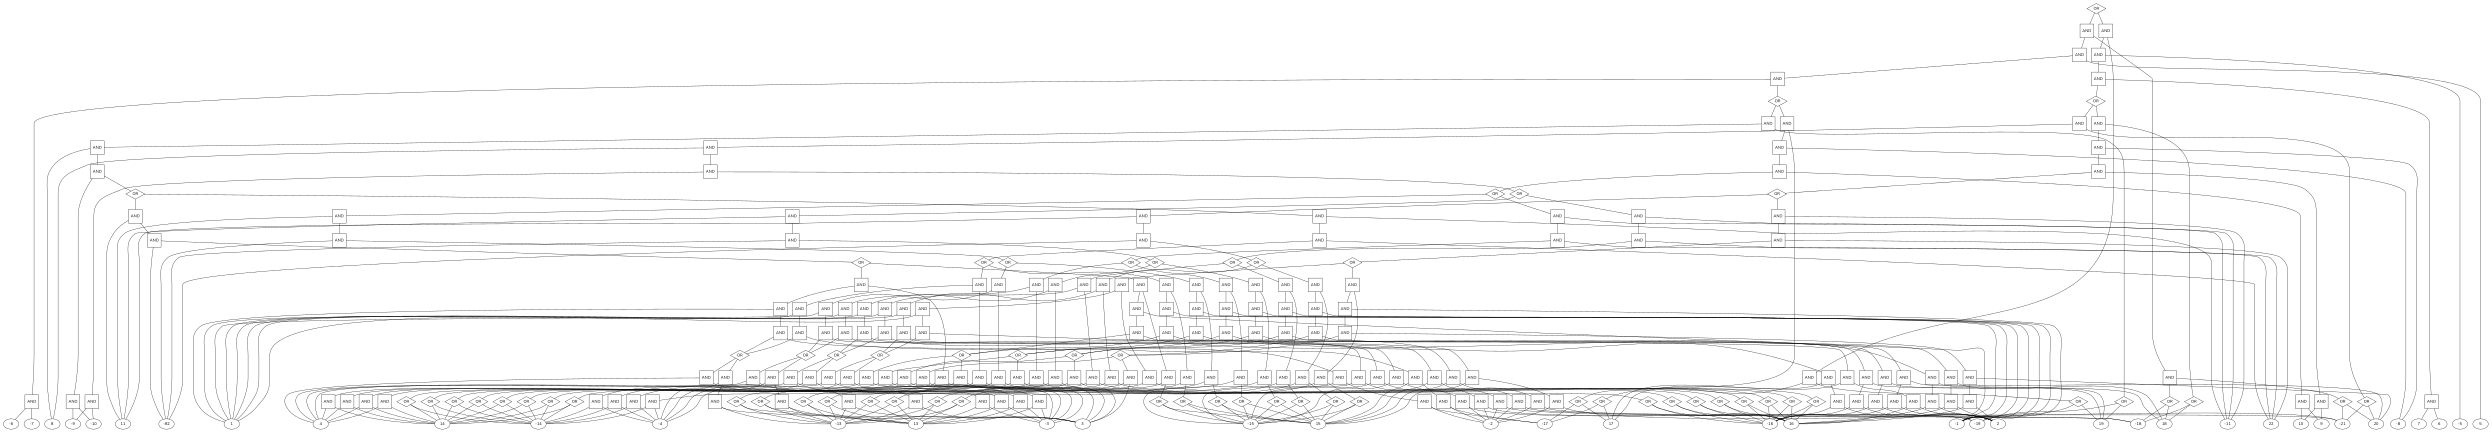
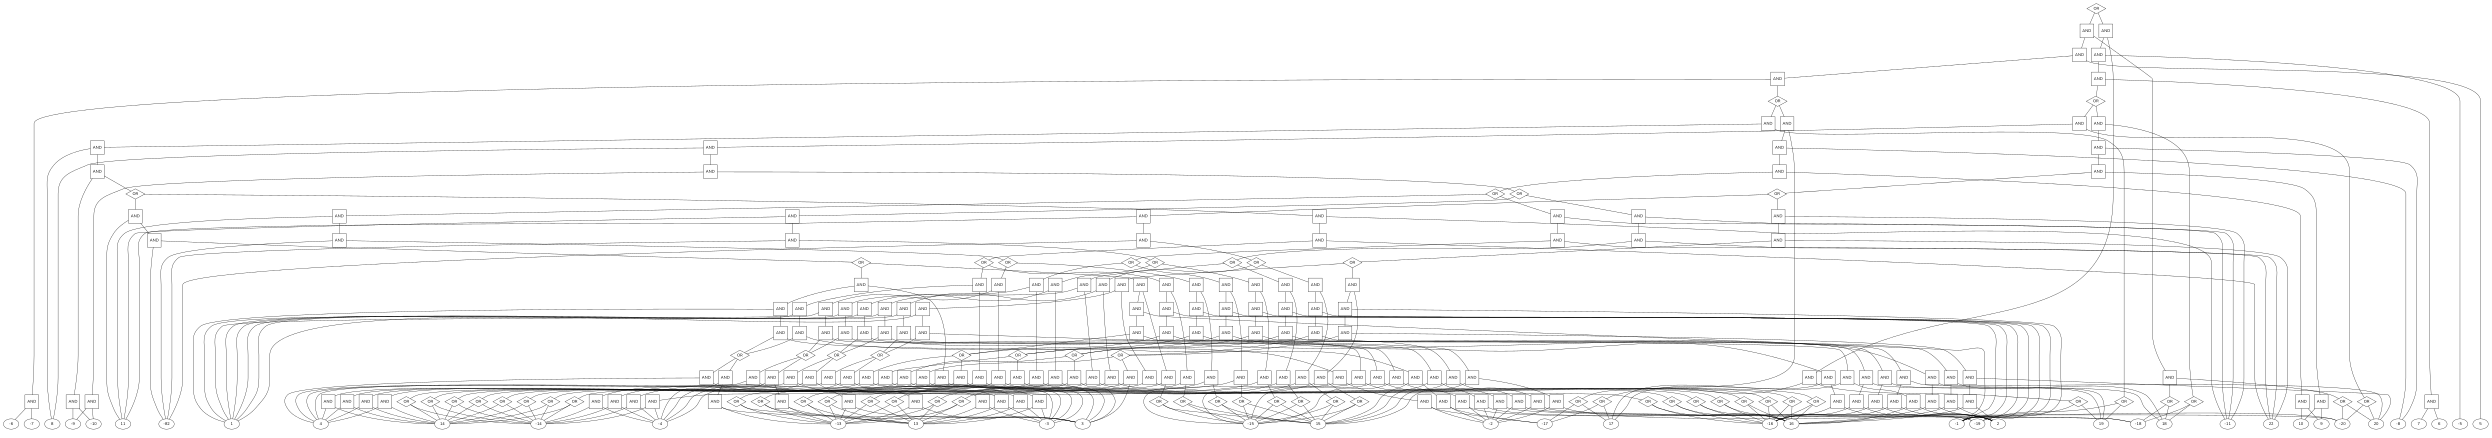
(2342, 424) -> (2342, 424)
